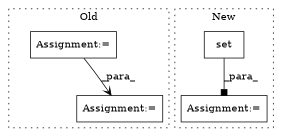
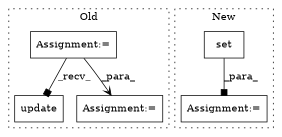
none -> (39, 109)
